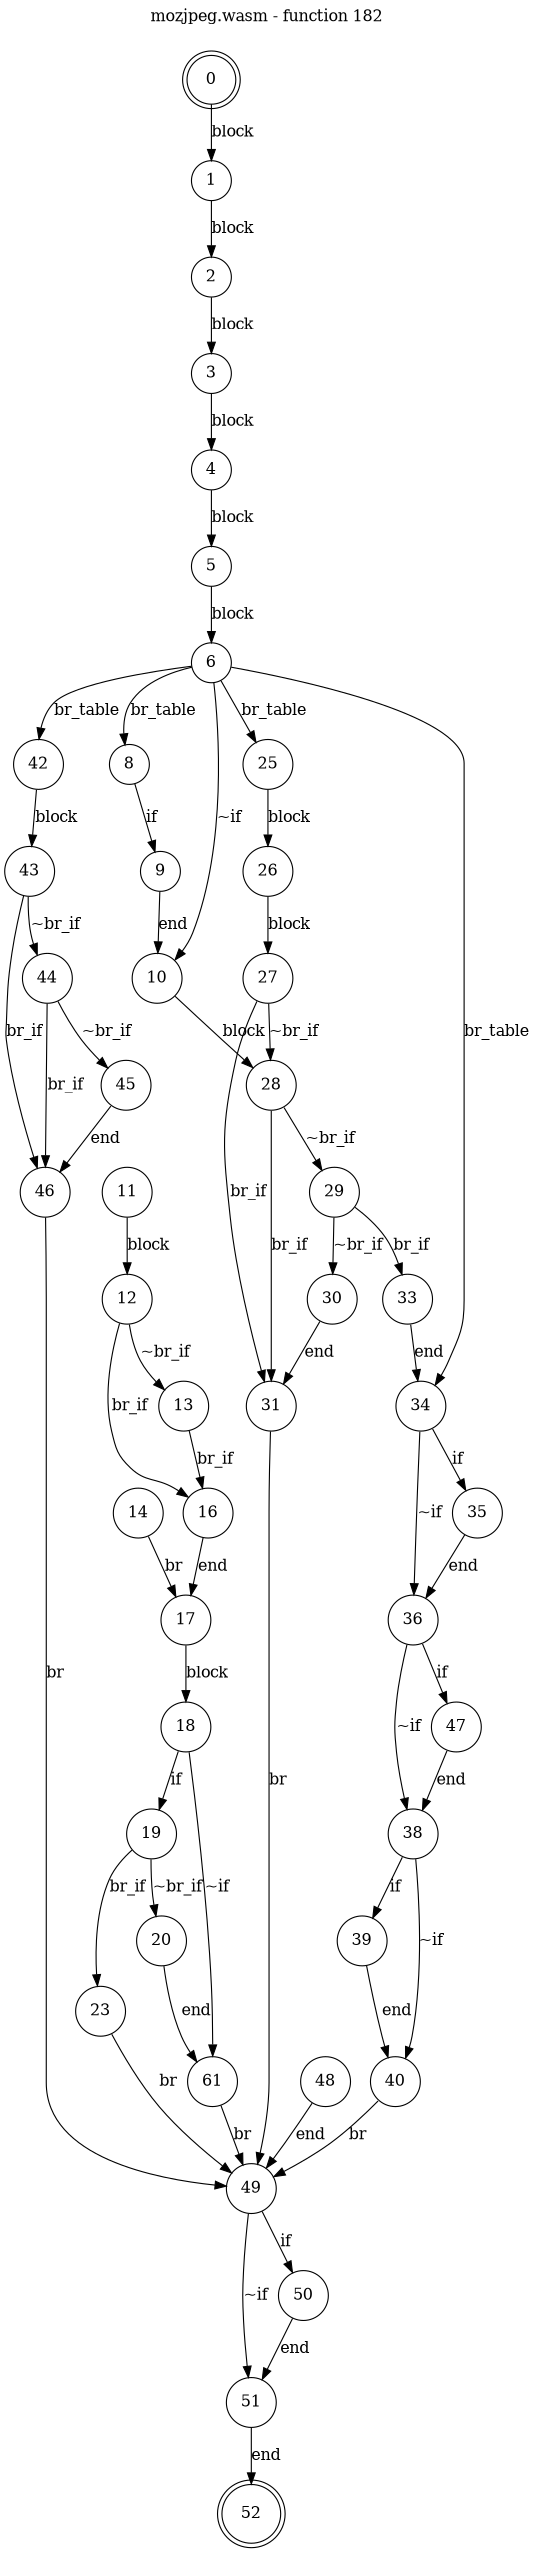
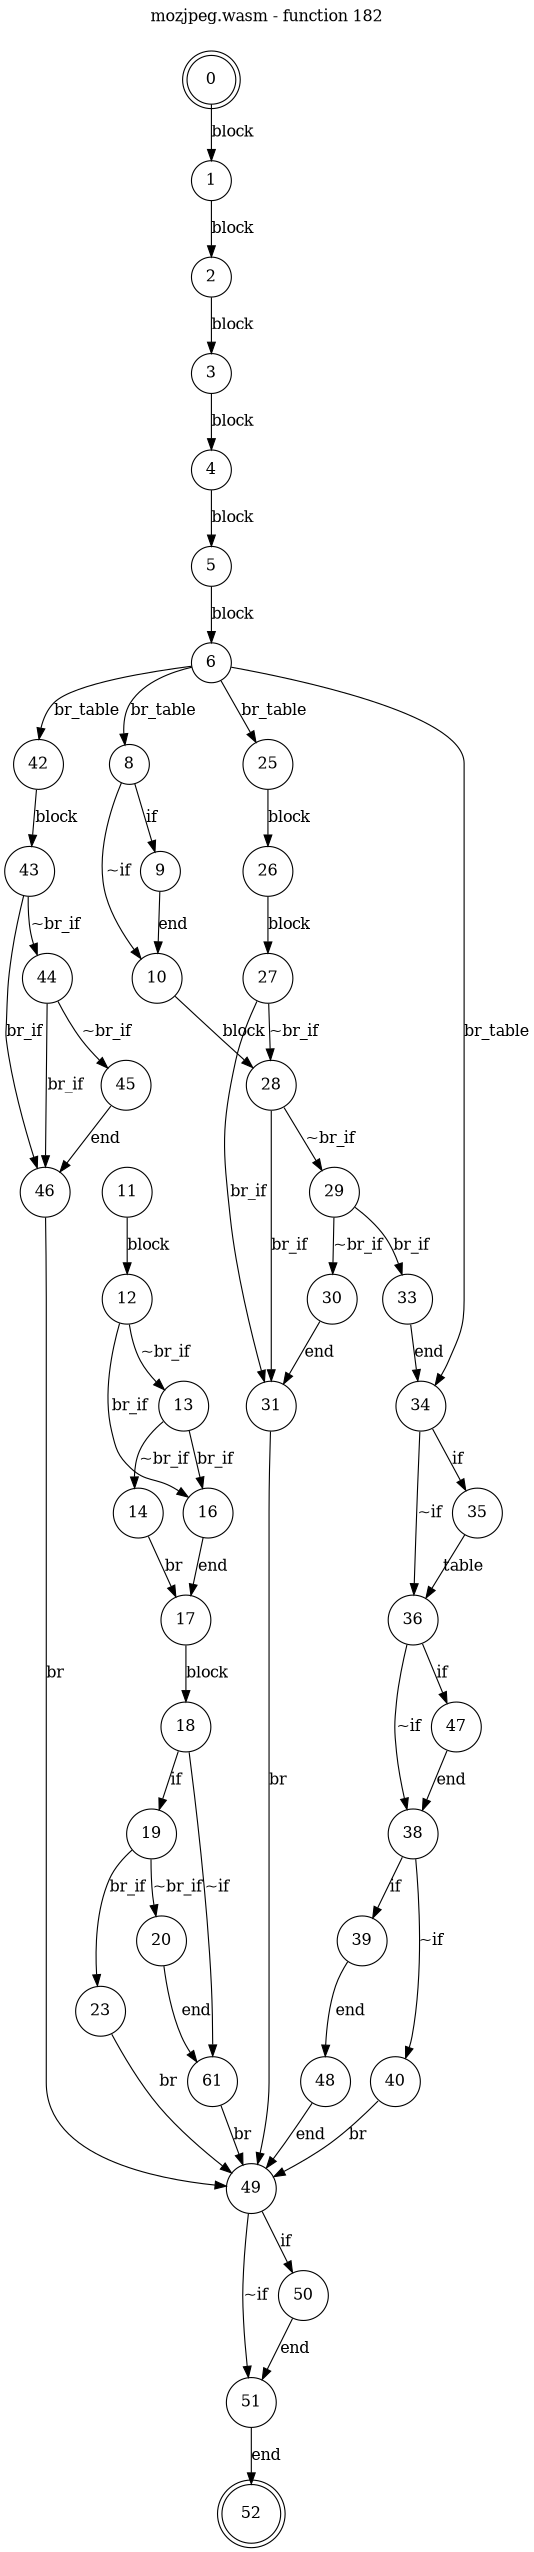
(216, 820) -> (102, 869)
none -> (142, 1446)
(464, 1567) -> (464, 1567)
(375, 2006) -> (331, 2002)
